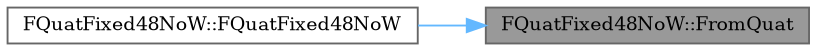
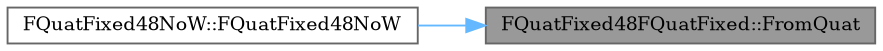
(647, 26) -> (680, 26)
